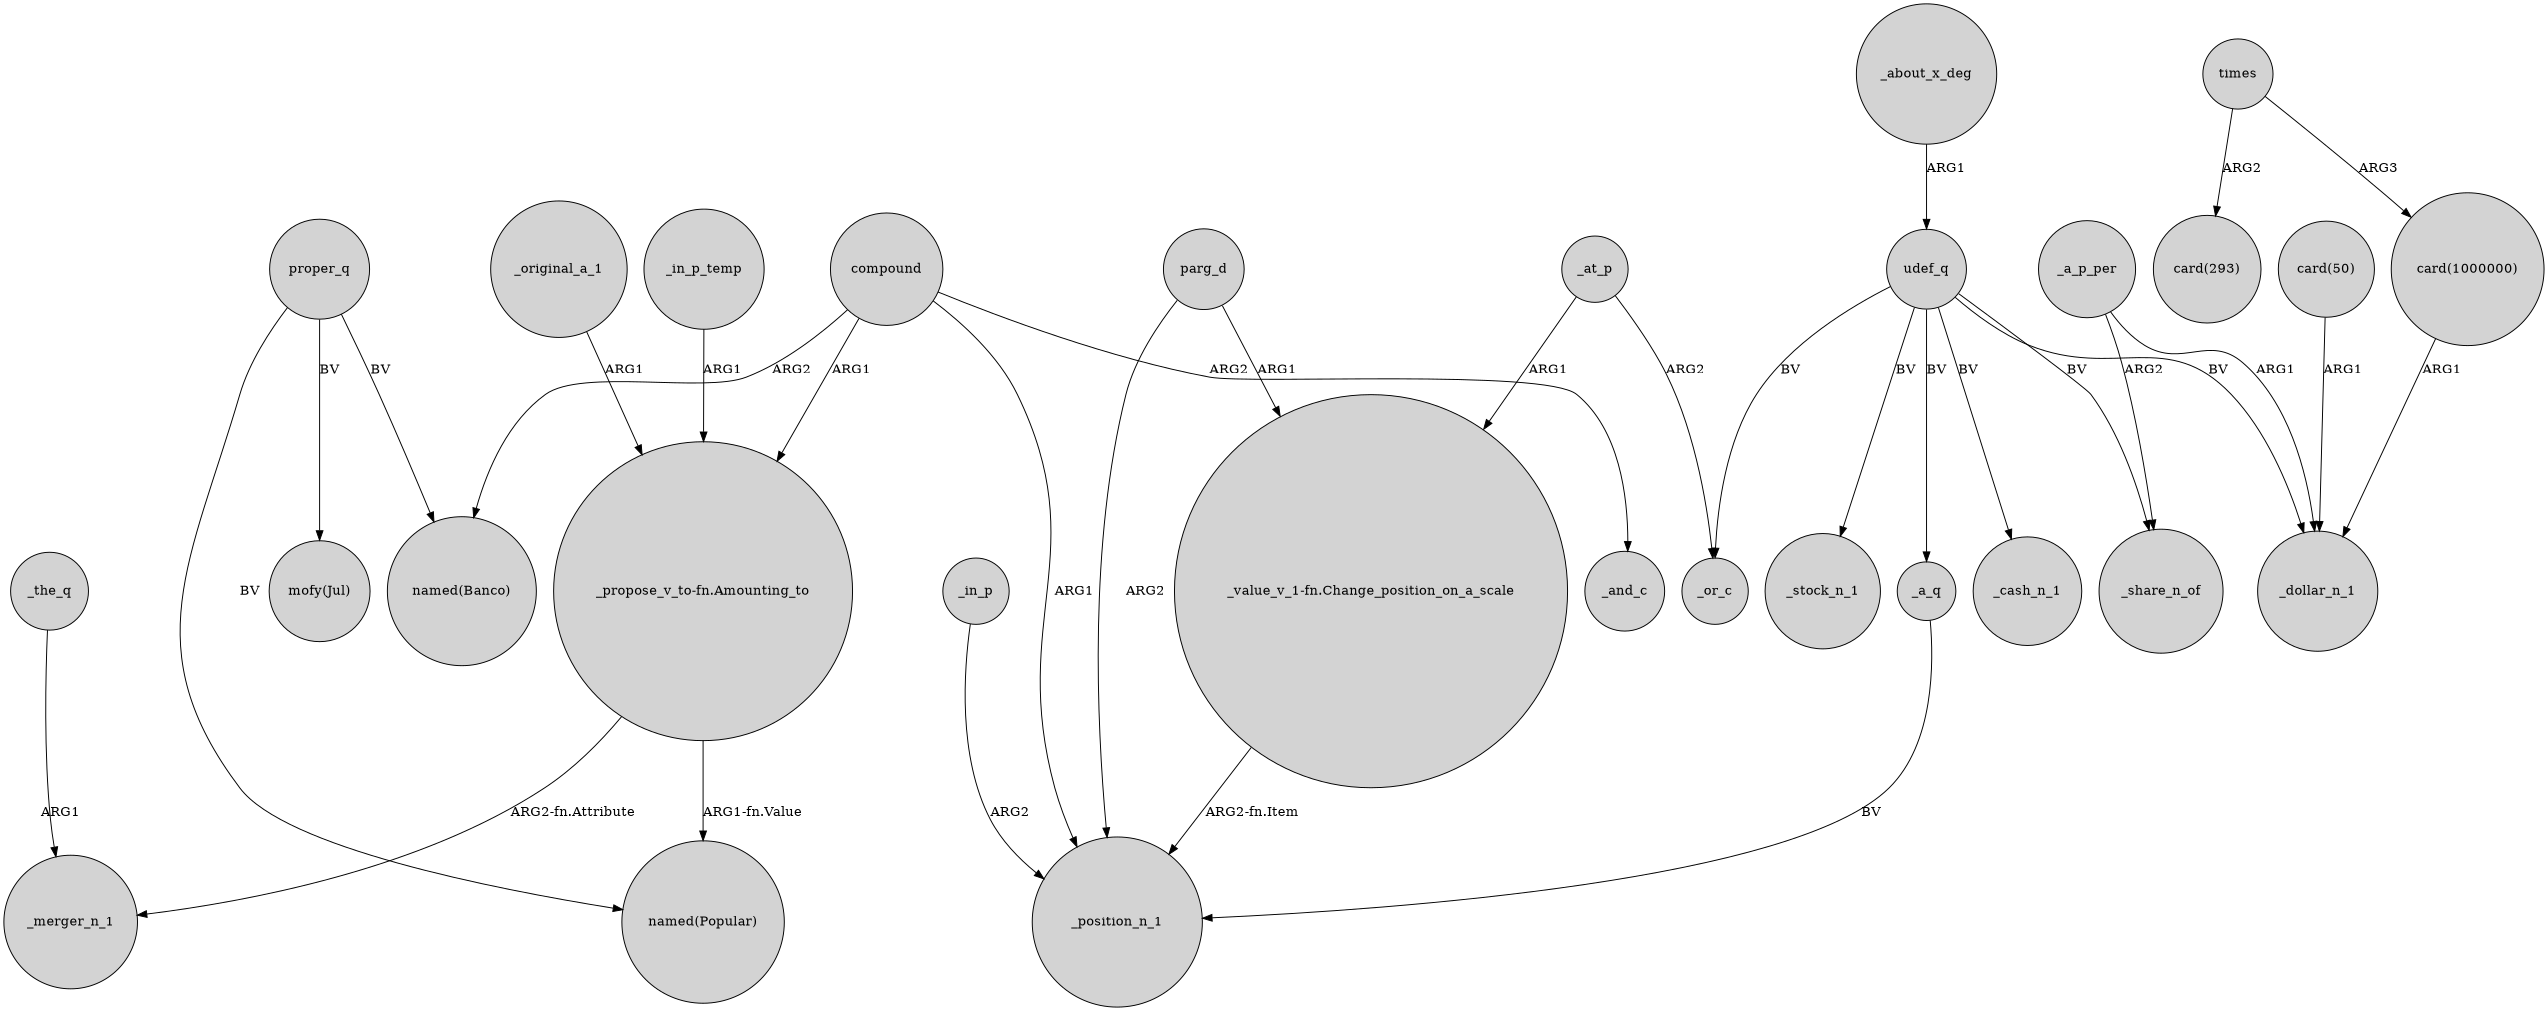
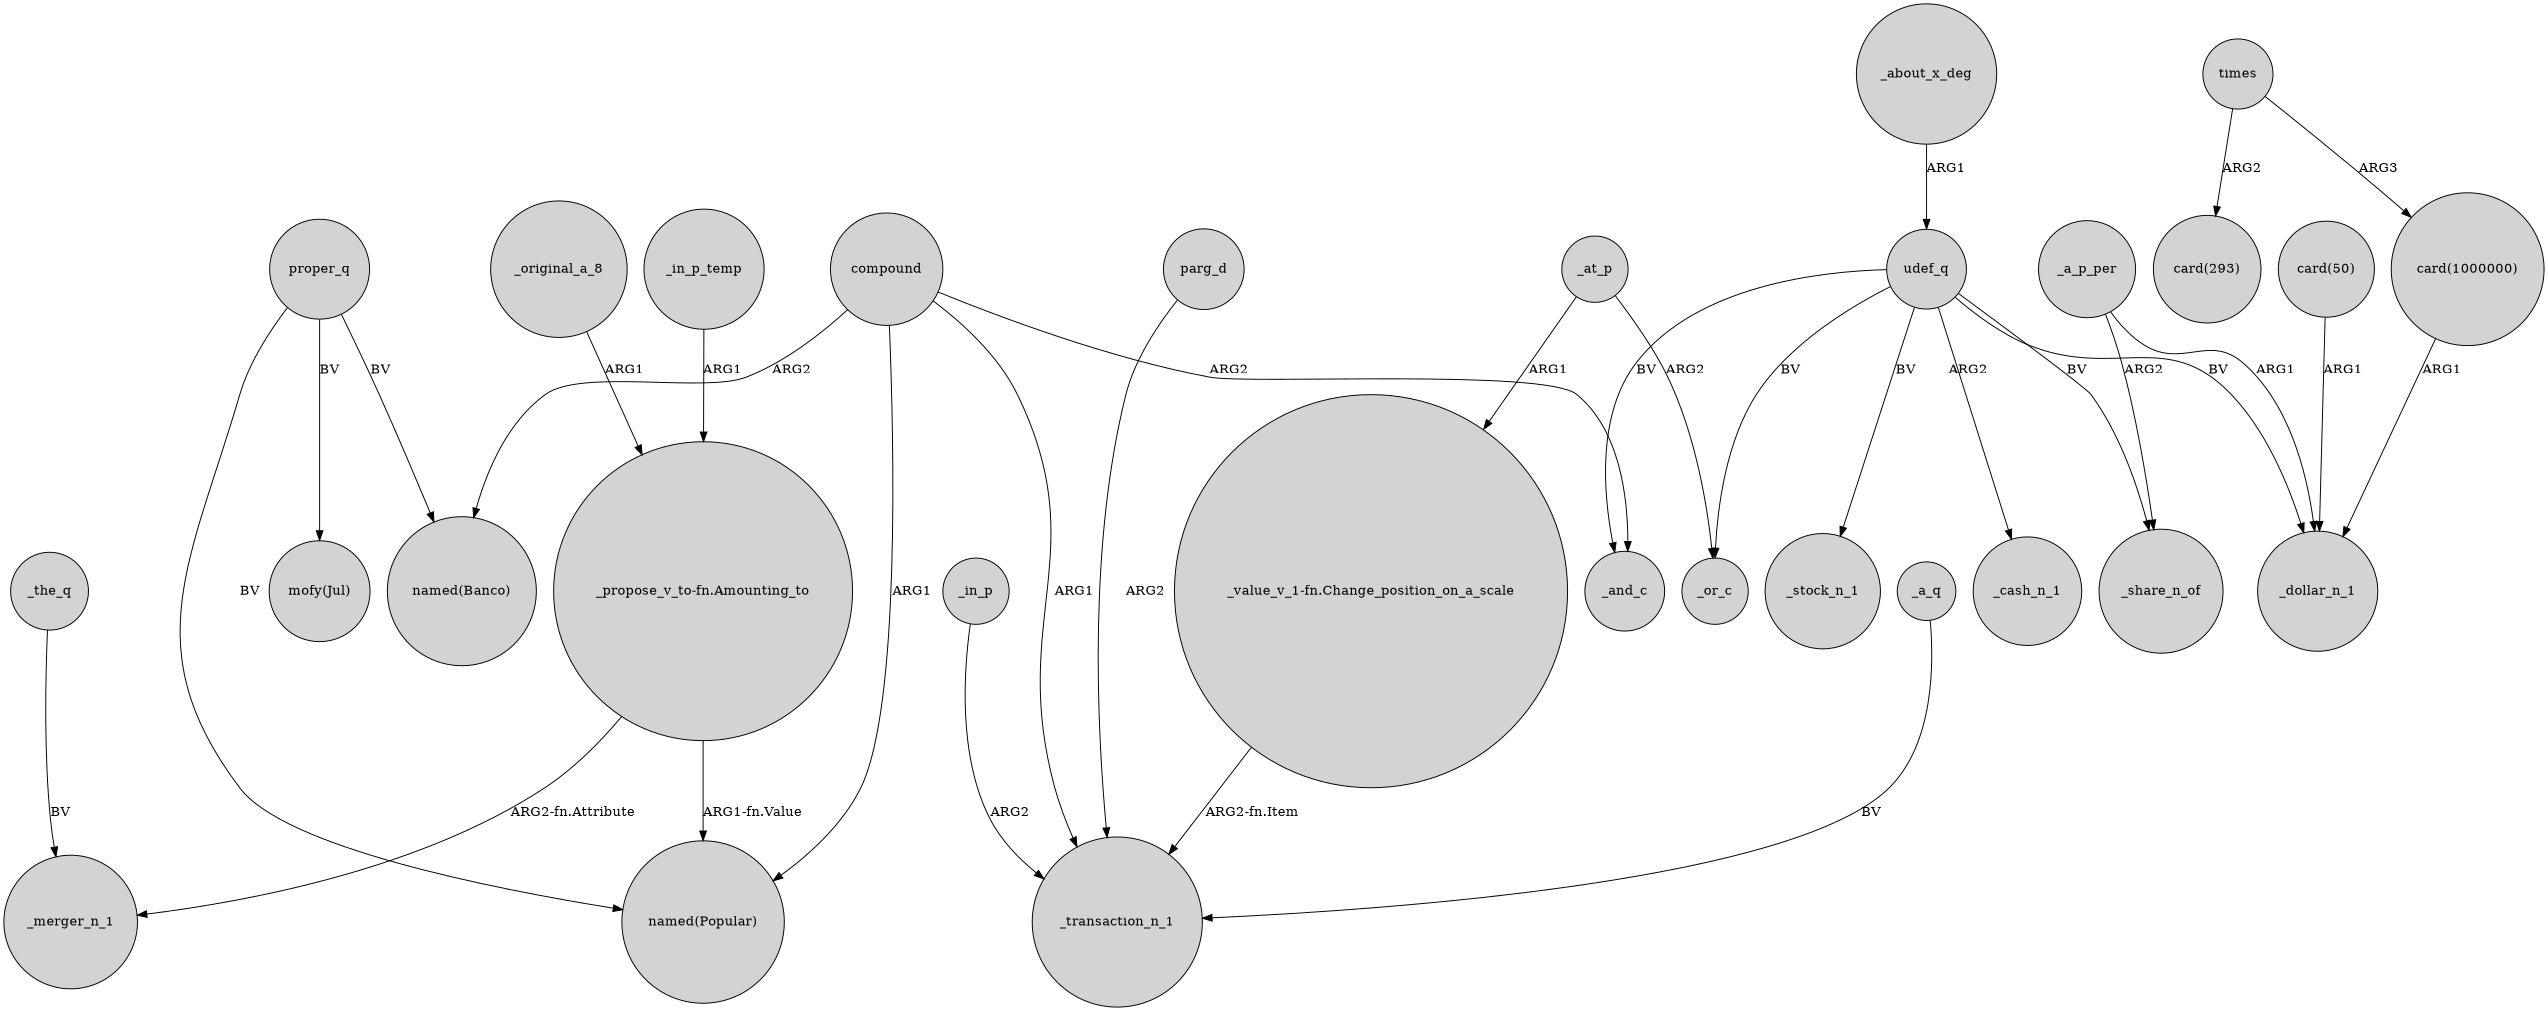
(559, 269) -> (559, 269)
(1249, 357) -> none
(1968, 370) -> (1968, 370)
(820, 385) -> (889, 618)
(1927, 431) -> (1668, 332)
(61, 812) -> (61, 812)
(1117, 922) -> (1117, 922)
